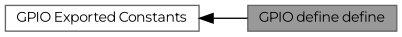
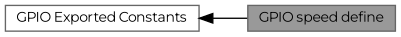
(322, 18) -> (322, 18)
